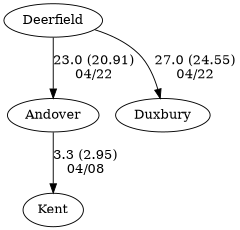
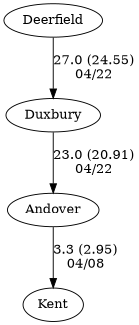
(53, 63) -> (53, 158)
